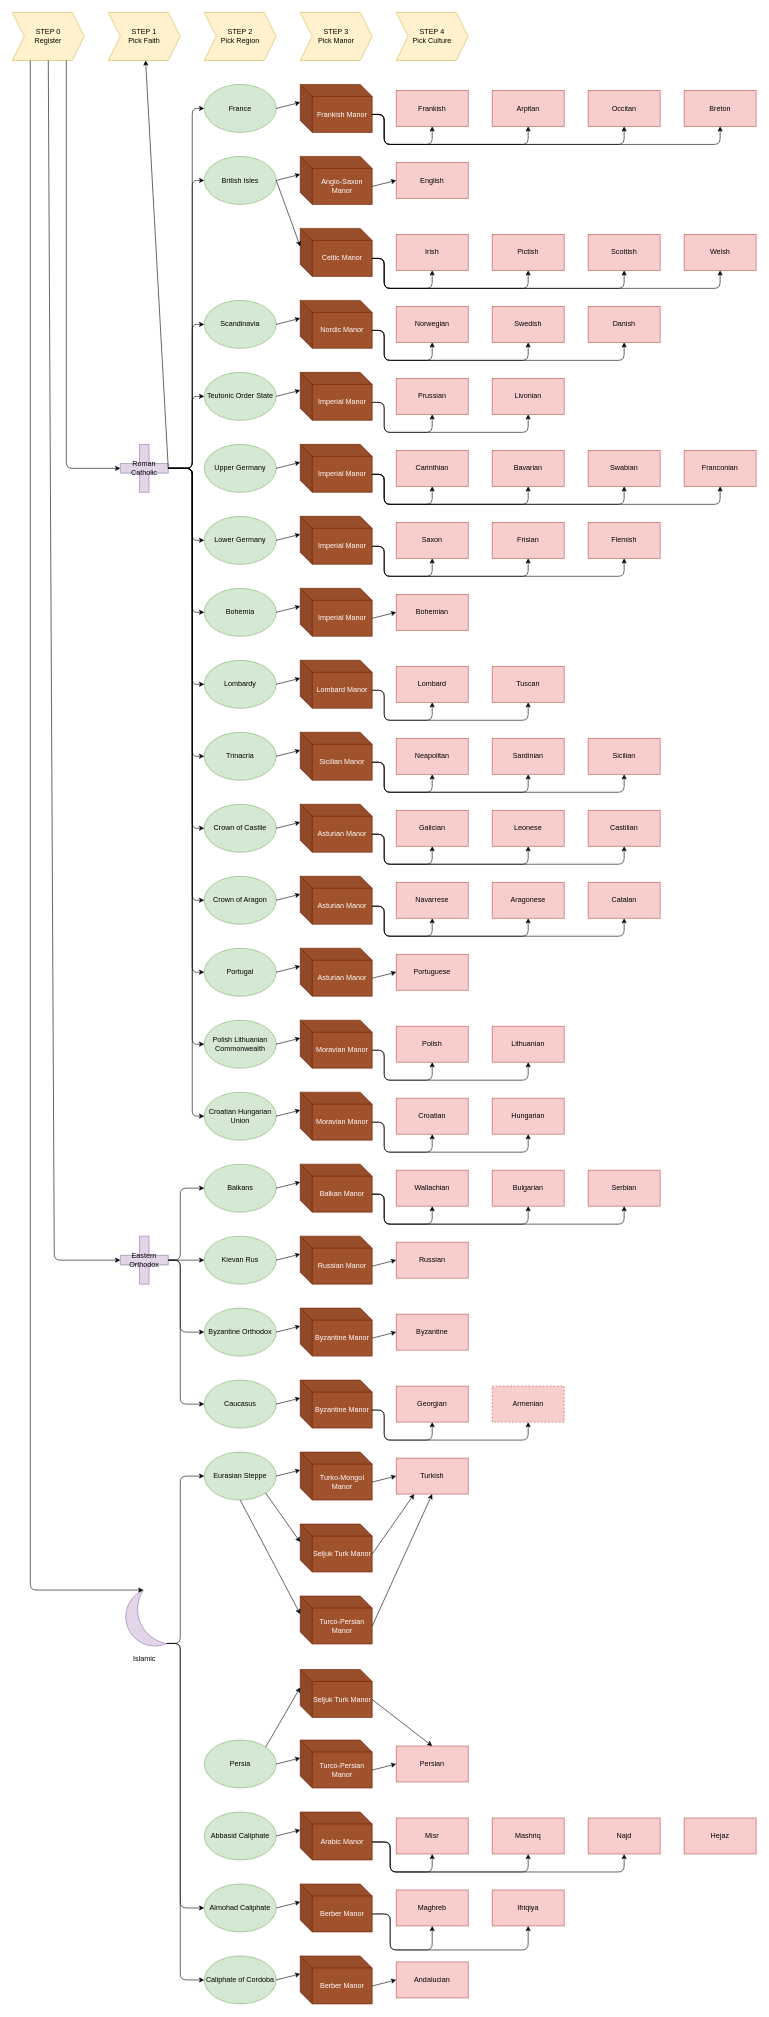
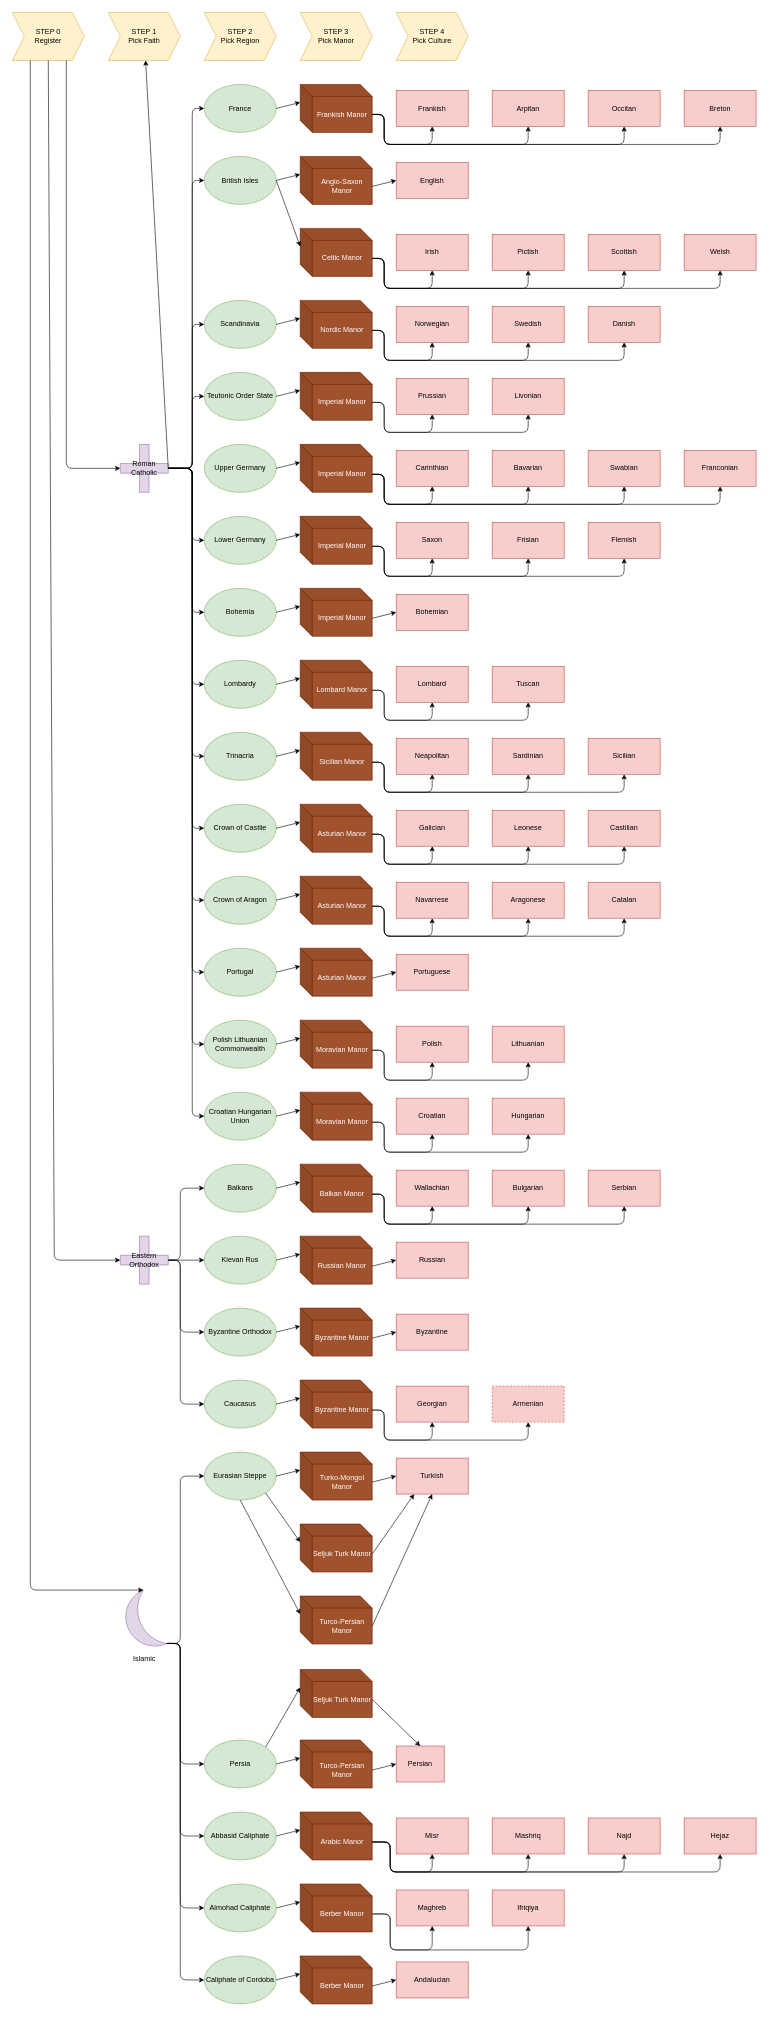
none -> (183, 1764)
(432, 1764) -> (420, 1764)
none -> (183, 1836)
none -> (719, 1871)
